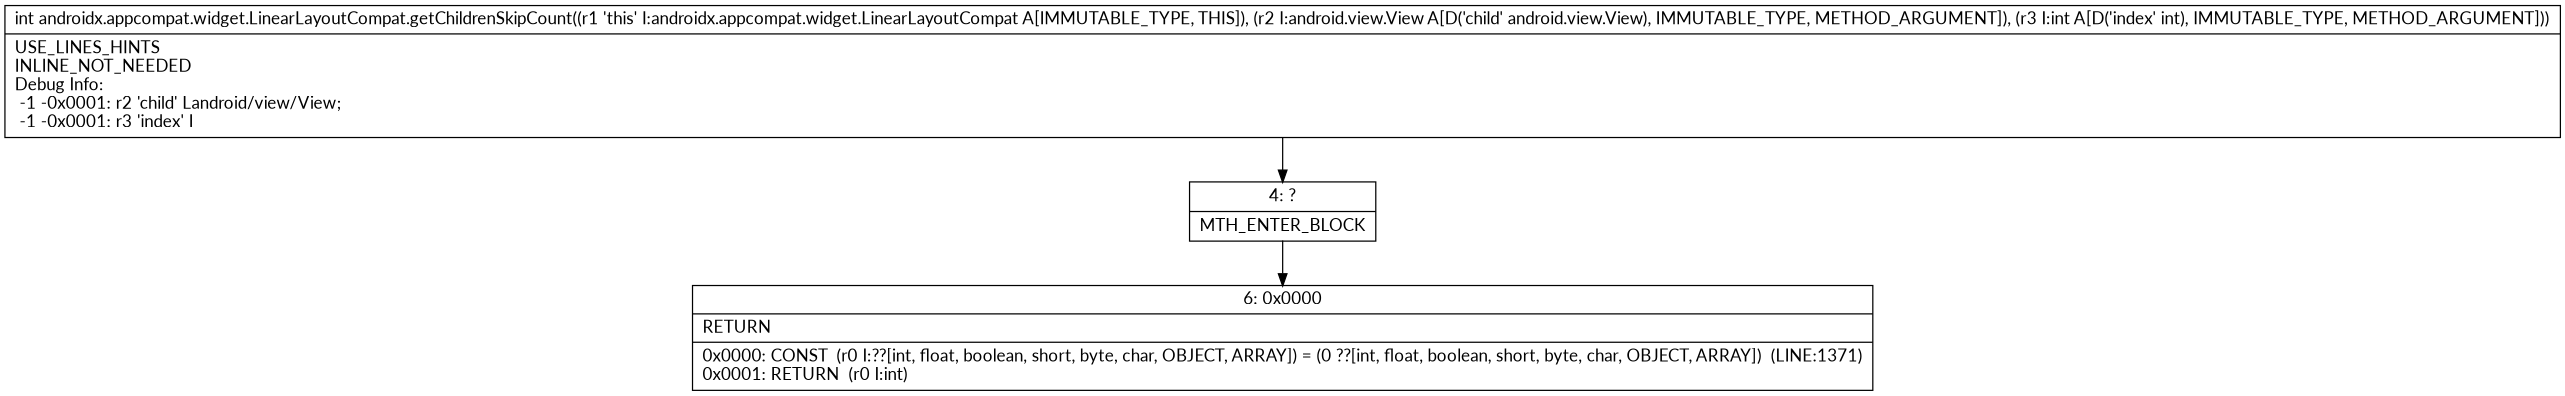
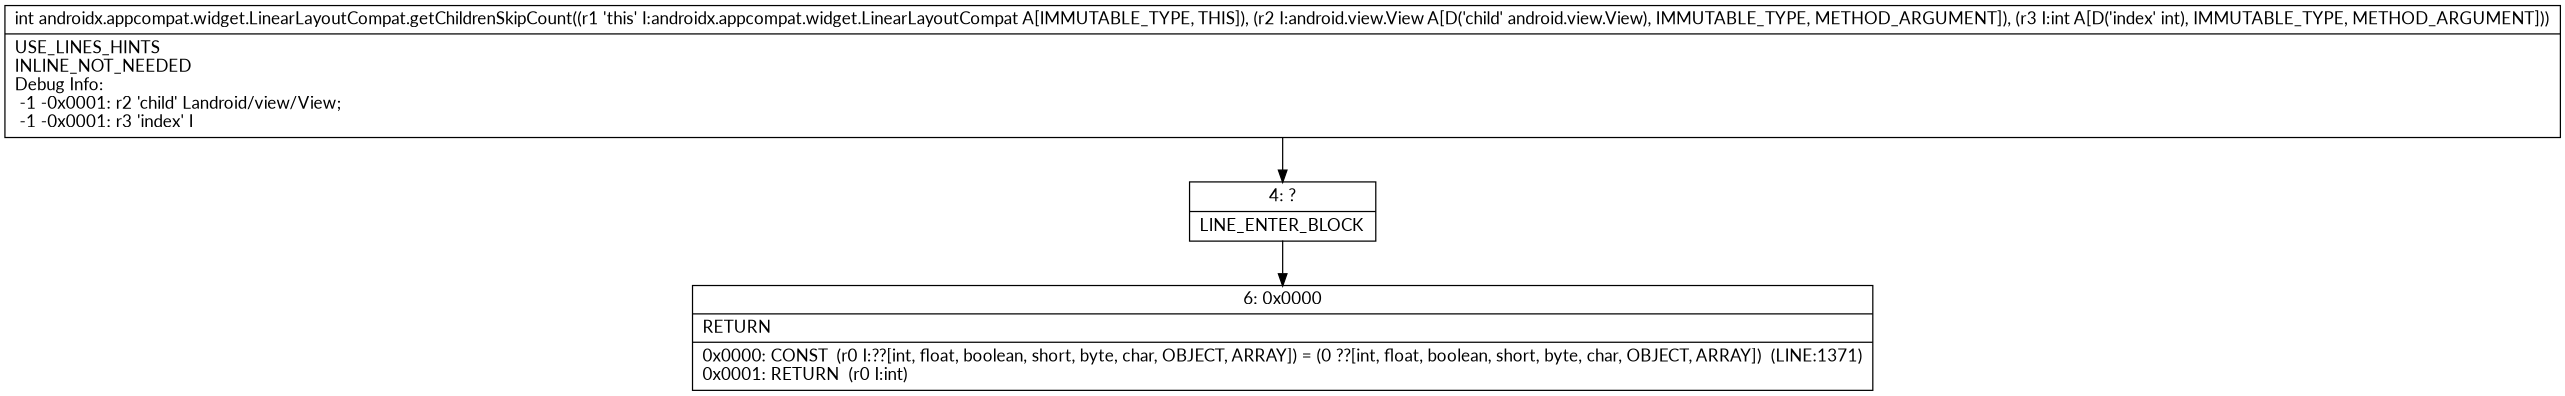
(1283, 226) -> (1281, 226)
